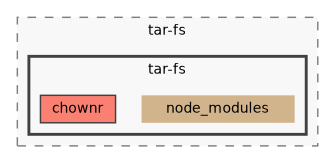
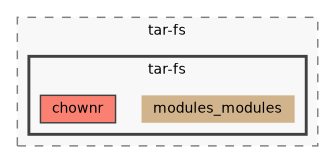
(218, 109) -> (218, 109)
